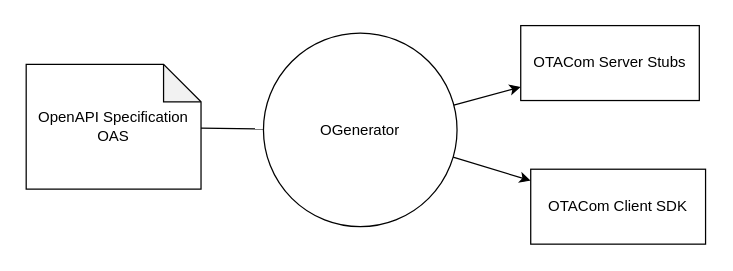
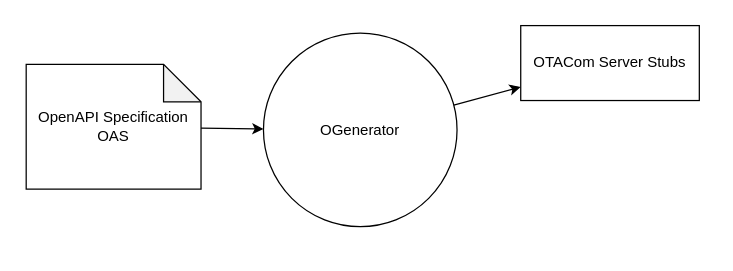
(257, 129) -> (253, 129)
(487, 168) -> none
(618, 207) -> none
